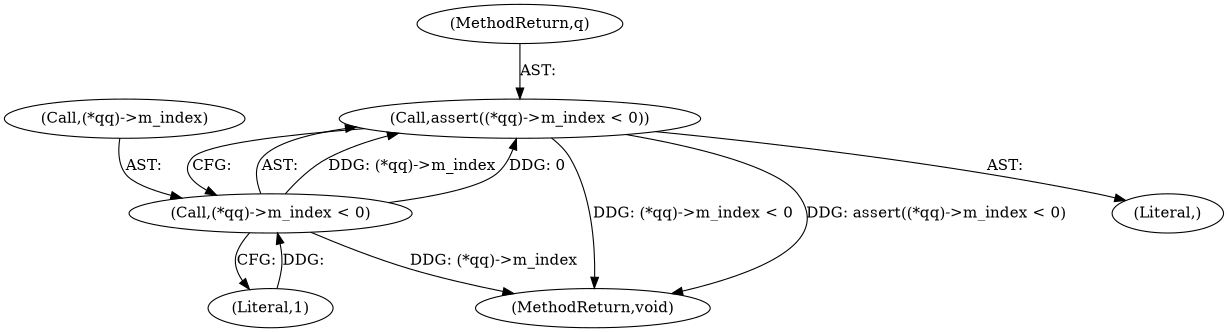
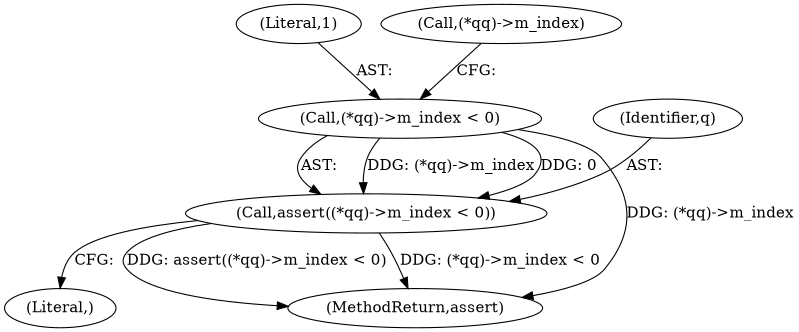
(520, 24) -> (668, 119)
(256, 140) -> none
(146, 166) -> (479, 71)
(1008, 166) -> (97, 261)
(236, 256) -> none
(306, 261) -> (377, 71)
(593, 308) -> (415, 308)
